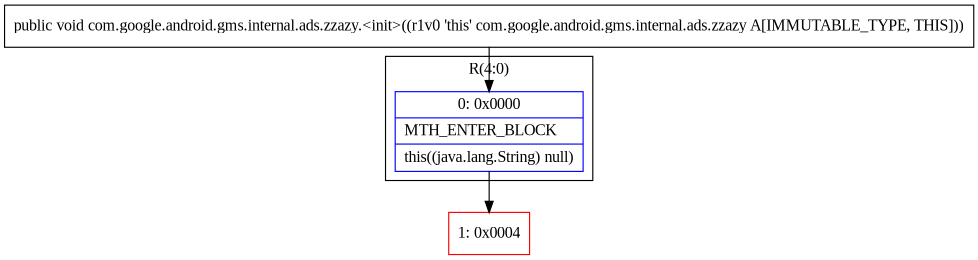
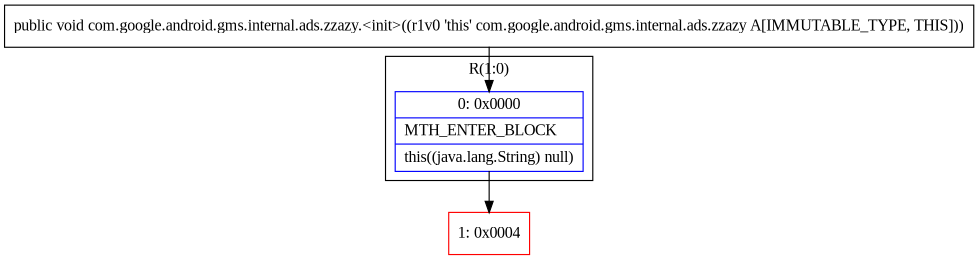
(489, 69) -> (489, 69)
